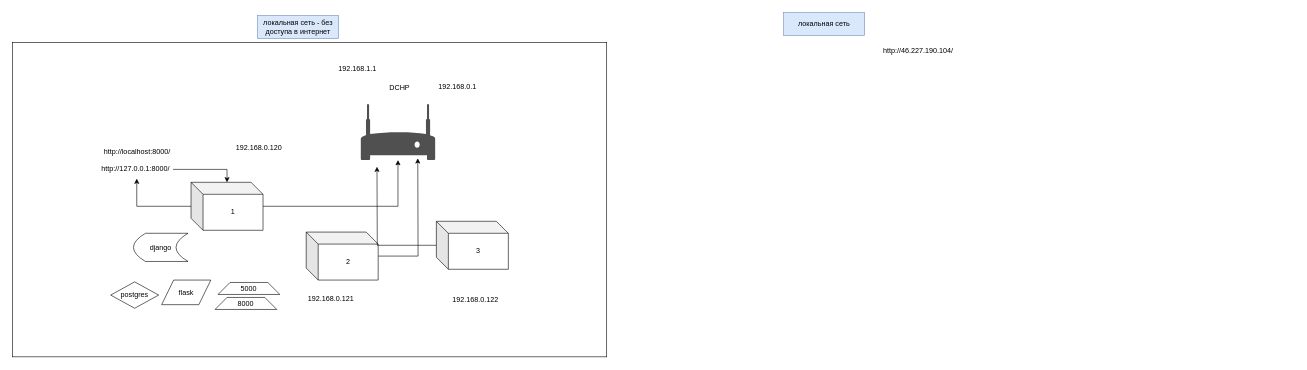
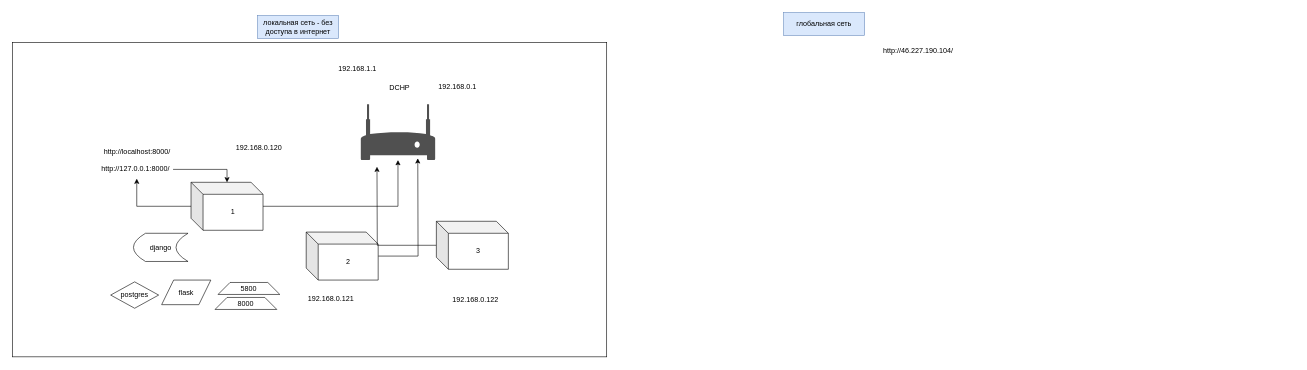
(824, 24) -> (824, 24)
(249, 288) -> (249, 288)
